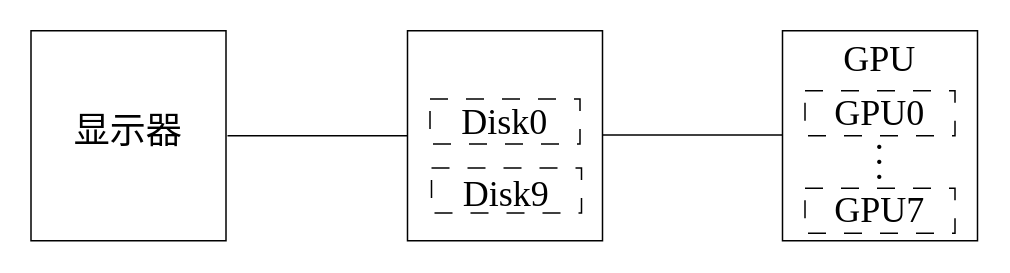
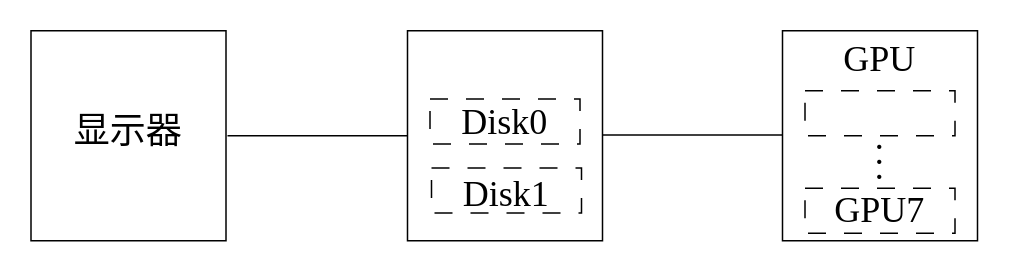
(880, 113) -> none
(506, 194) -> (506, 194)
